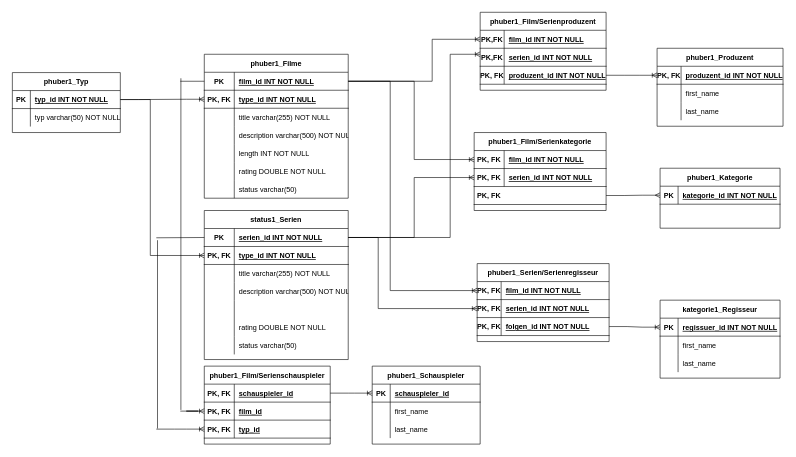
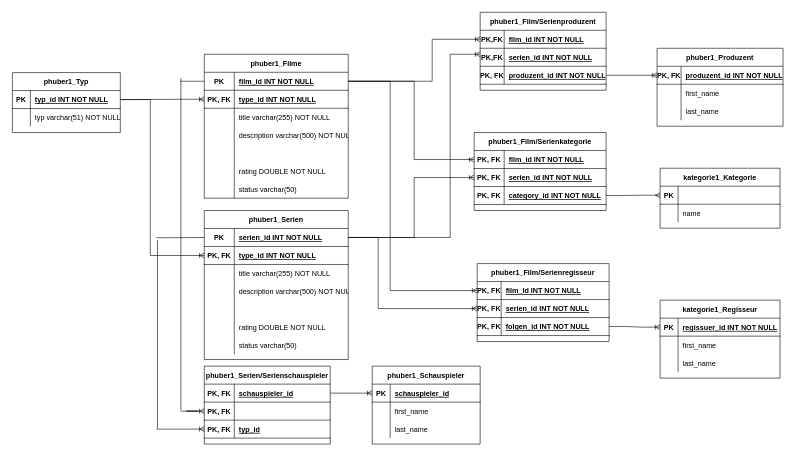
(80, 118) -> (80, 118)
(291, 153) -> none
(720, 178) -> (720, 178)
(729, 195) -> none
none -> (555, 196)
none -> (729, 213)
(276, 220) -> (276, 220)
(543, 273) -> (543, 273)
(267, 376) -> (267, 376)
(282, 411) -> none
